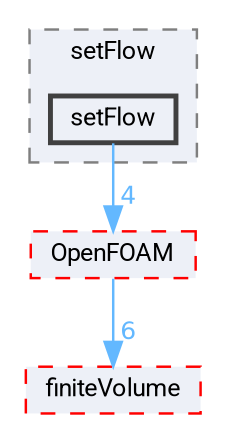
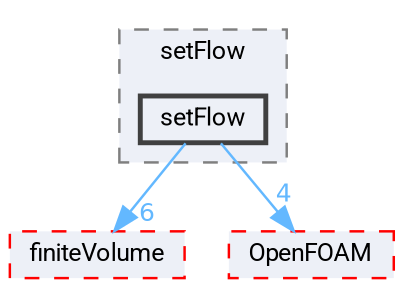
(113, 310) -> (158, 177)
